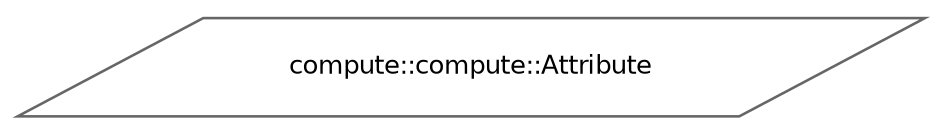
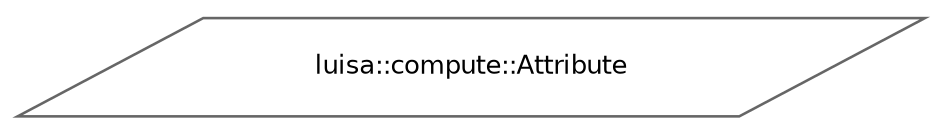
(471, 67) -> (471, 67)
